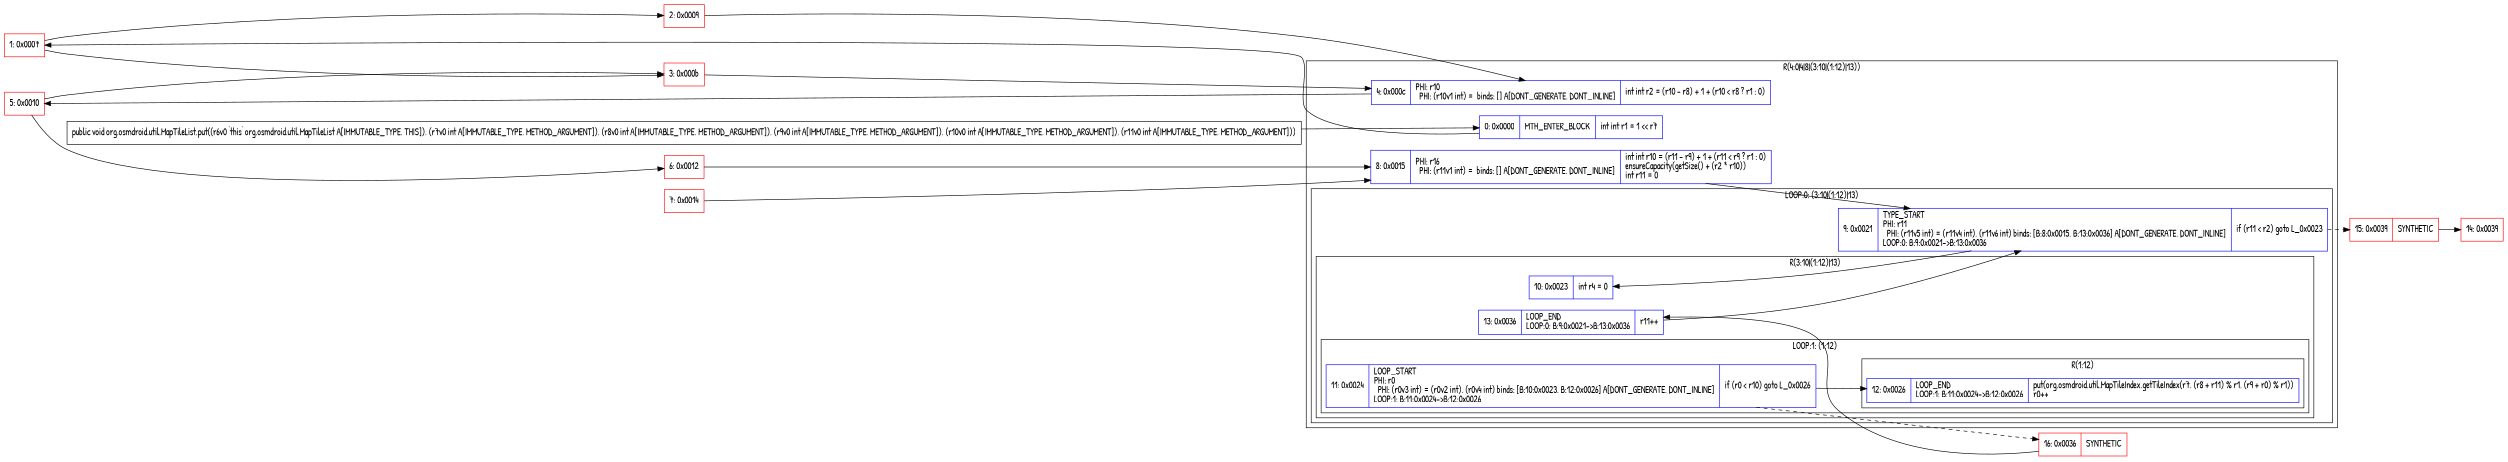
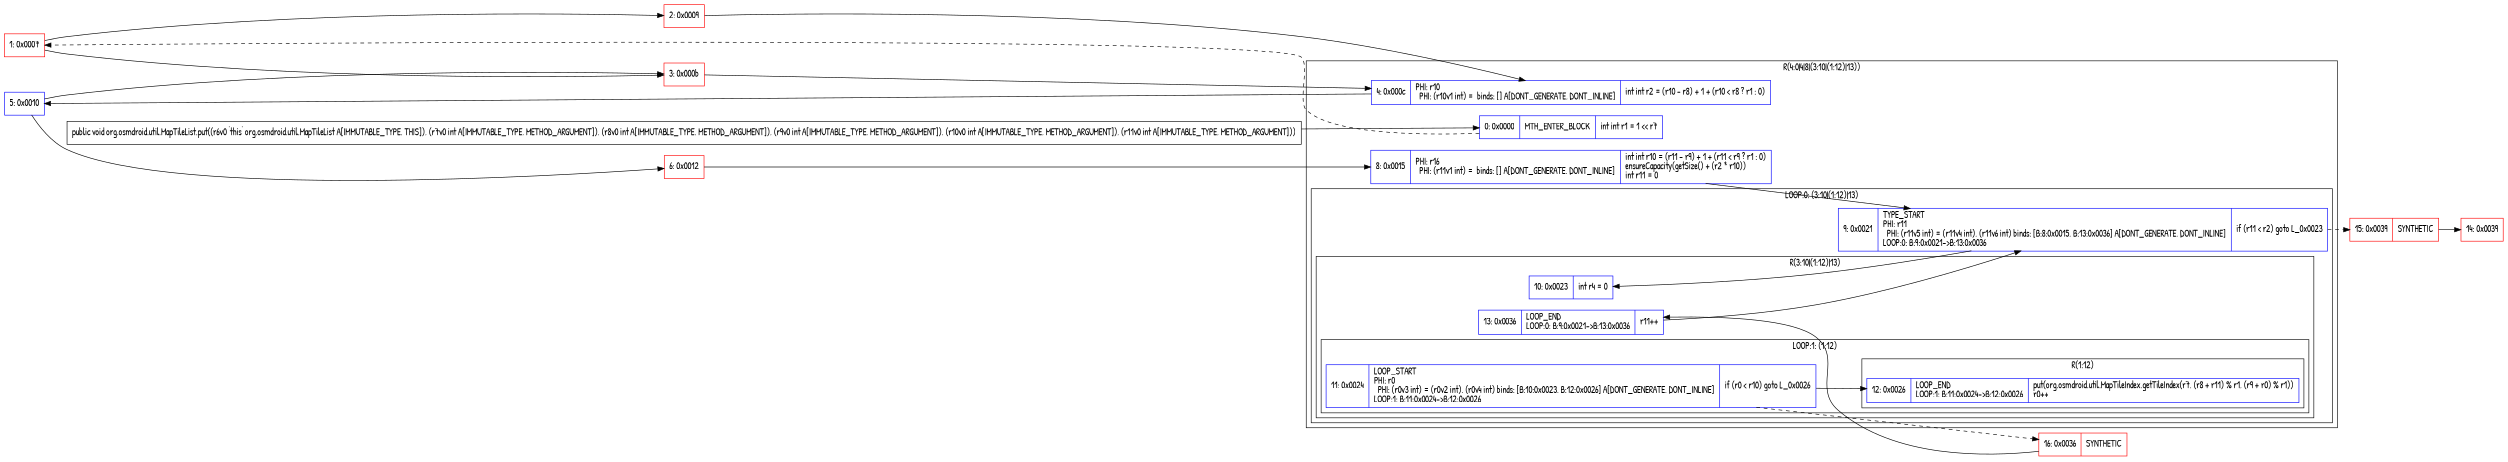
(792, 43) -> (792, 43)
(25, 104) -> (25, 104)
(684, 201) -> none
